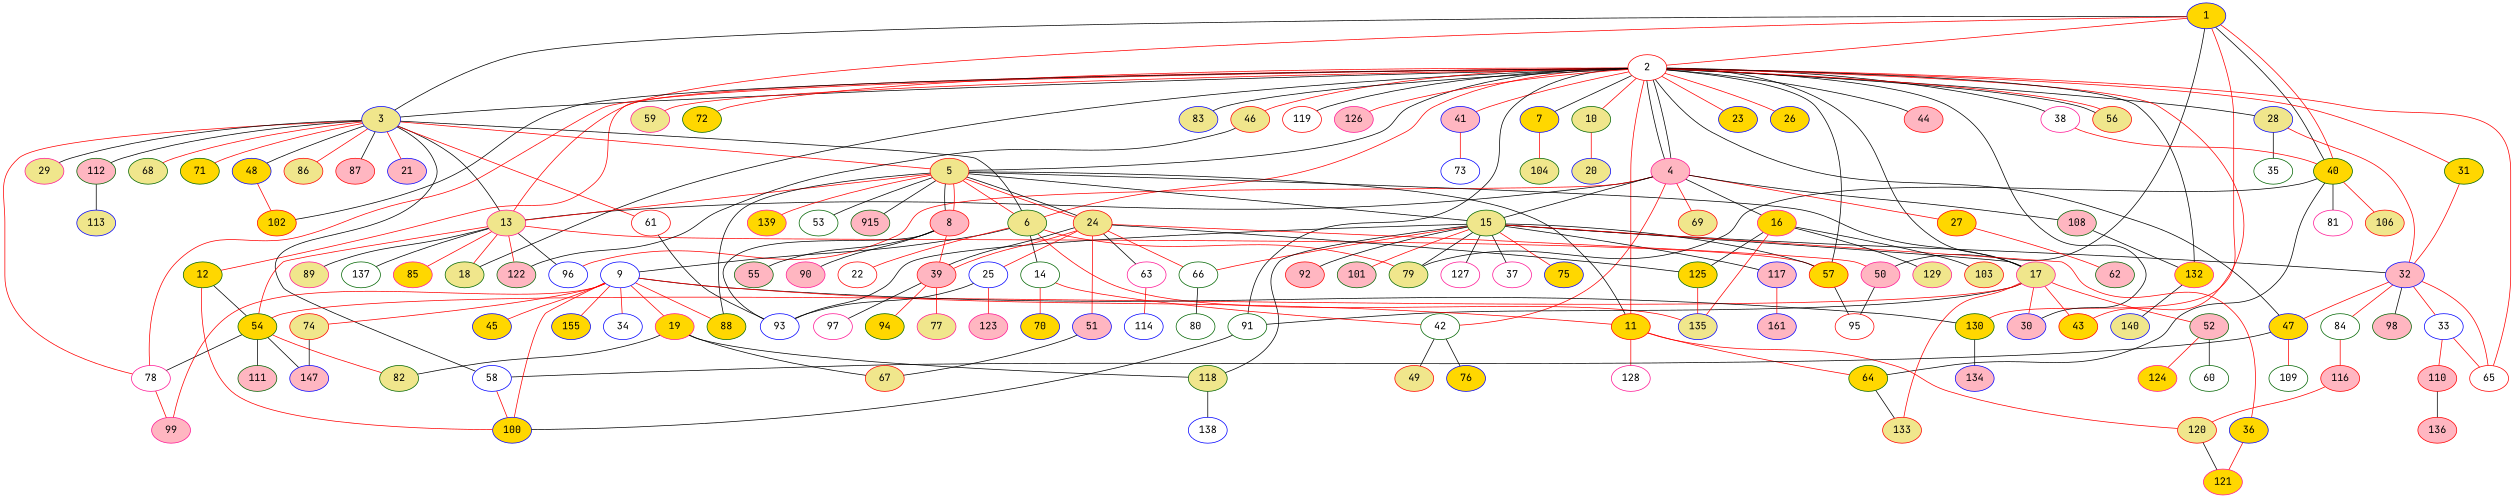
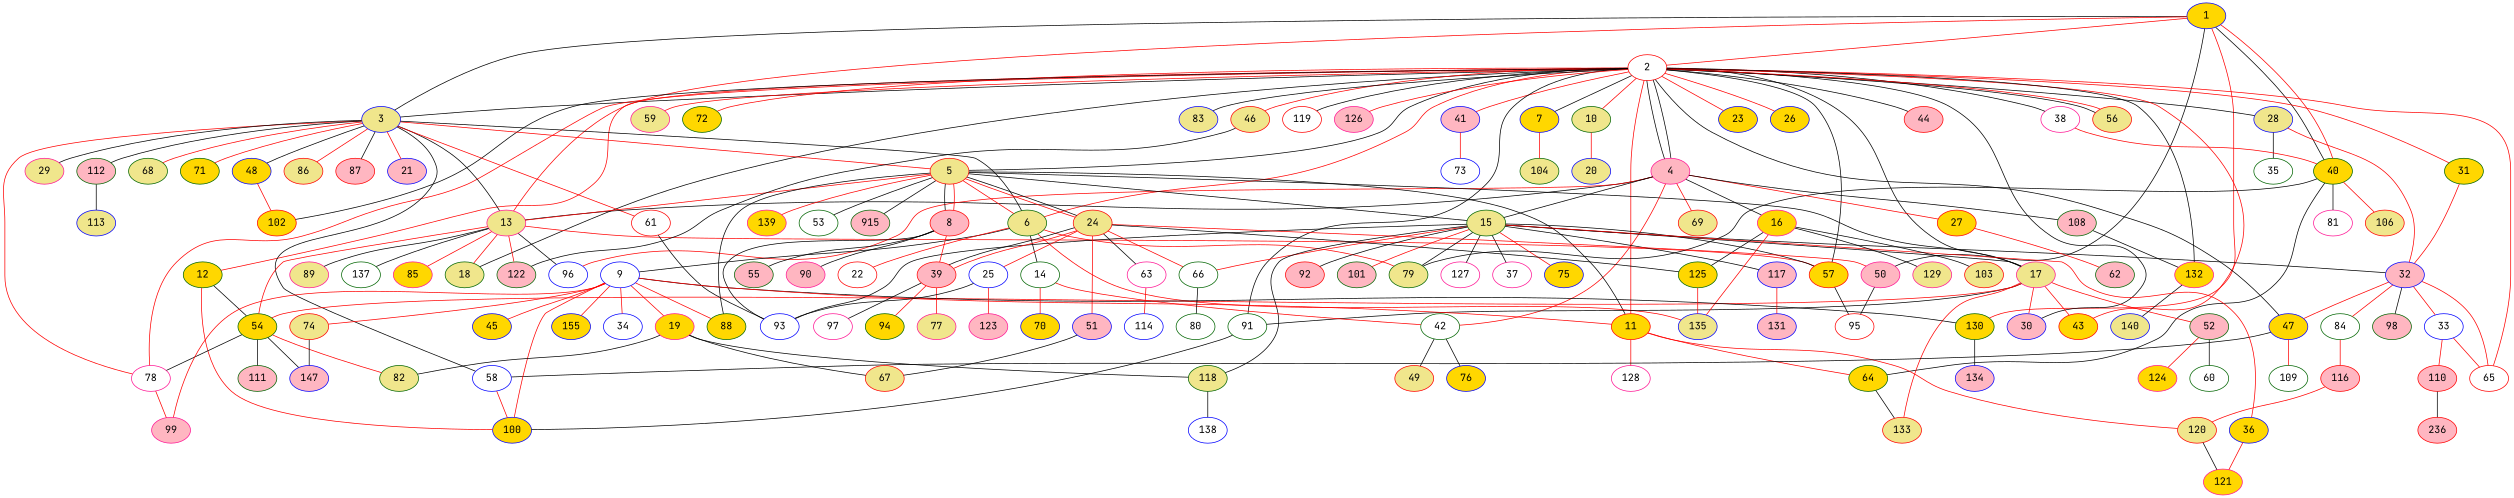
(1777, 327) -> (1777, 327)
(2437, 430) -> (2437, 430)
